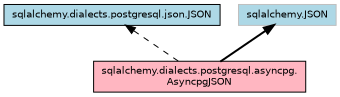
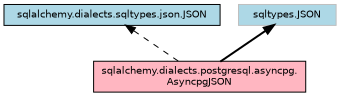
(112, 15) -> (112, 15)
(287, 15) -> (287, 15)
